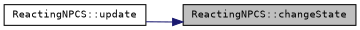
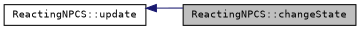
(159, 22) -> (170, 8)
